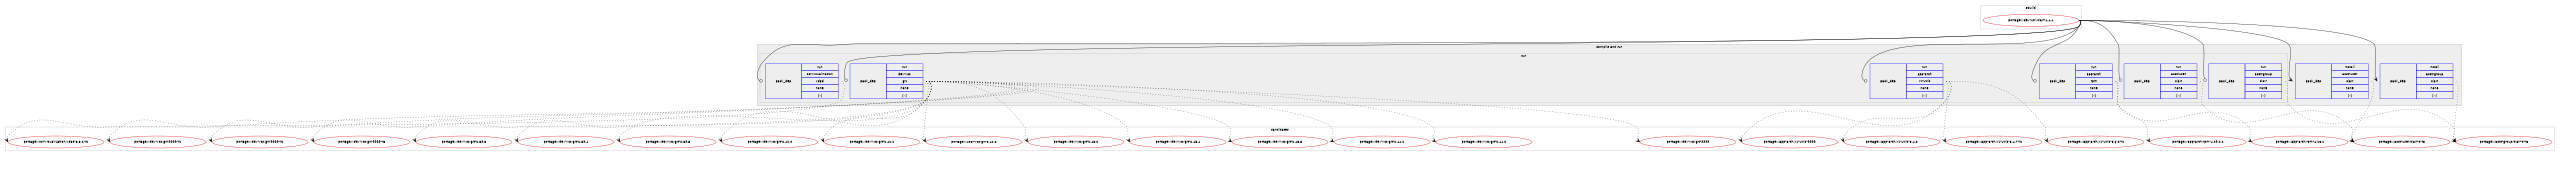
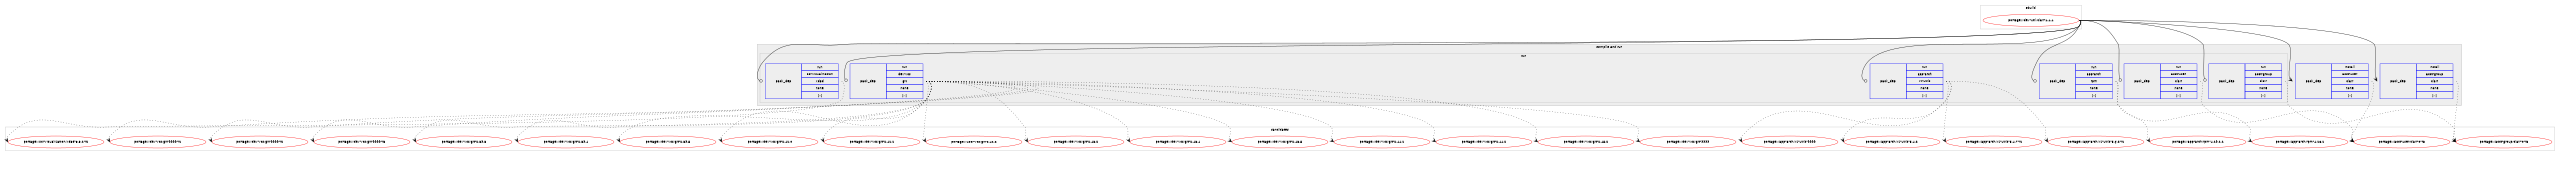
none -> (1586, 142)
